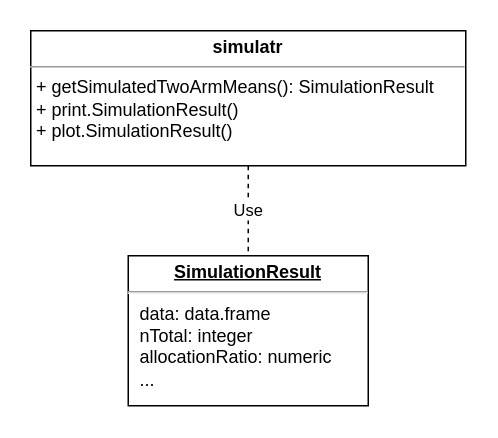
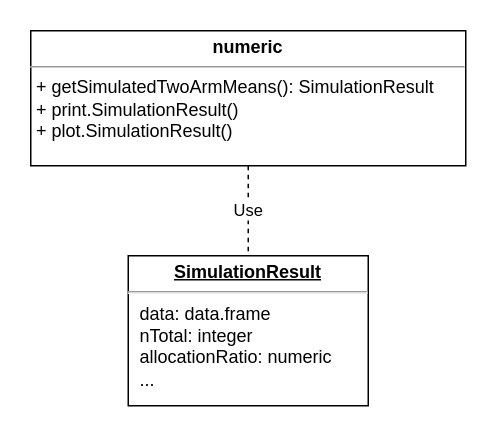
(236, 74) -> (236, 74)
